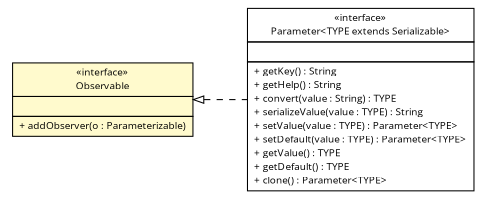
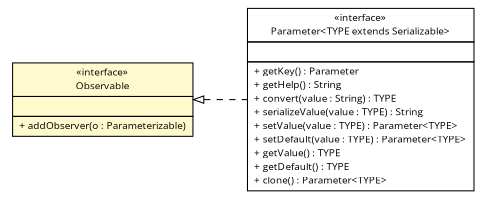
(296, 71) -> (307, 71)
